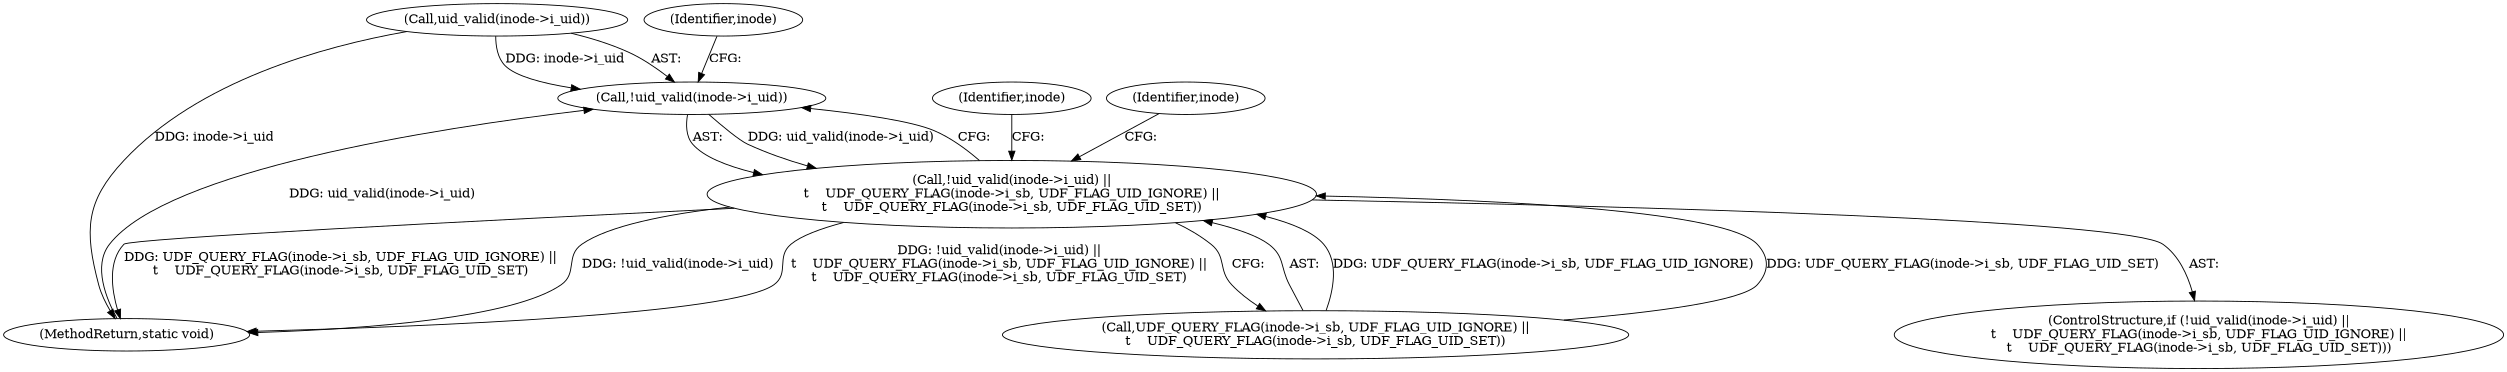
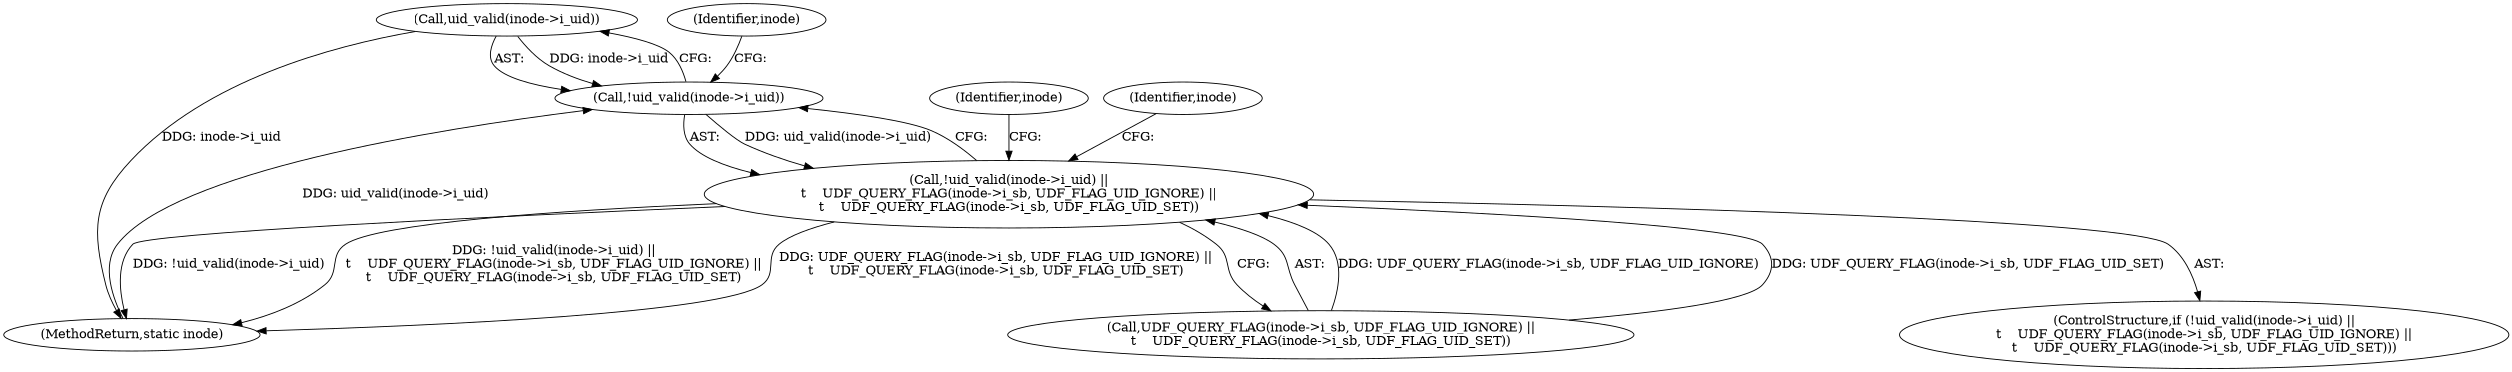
none -> (656, 45)
(127, 335) -> (132, 335)
